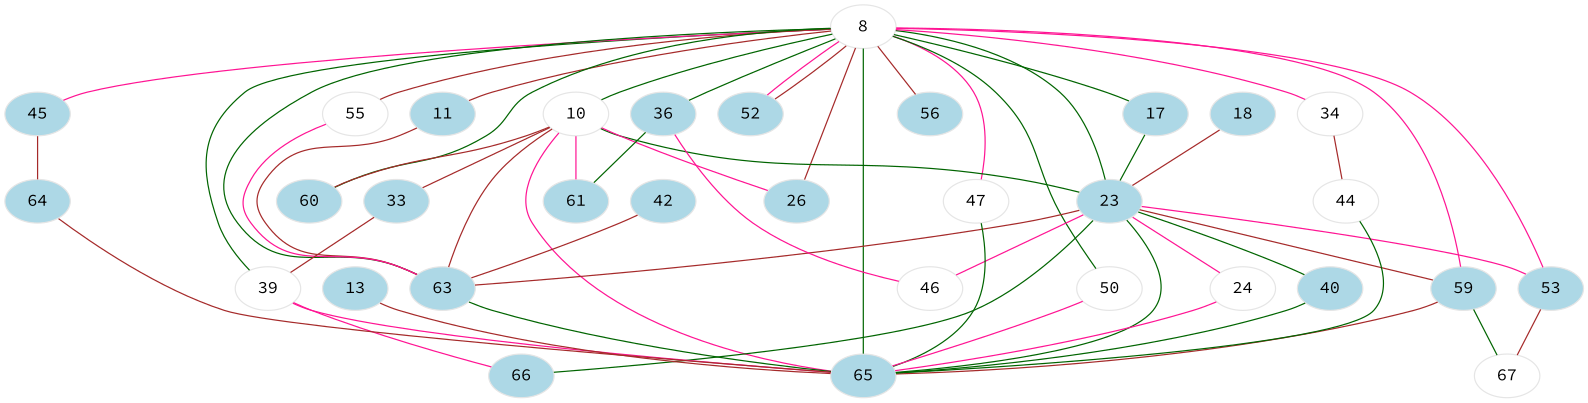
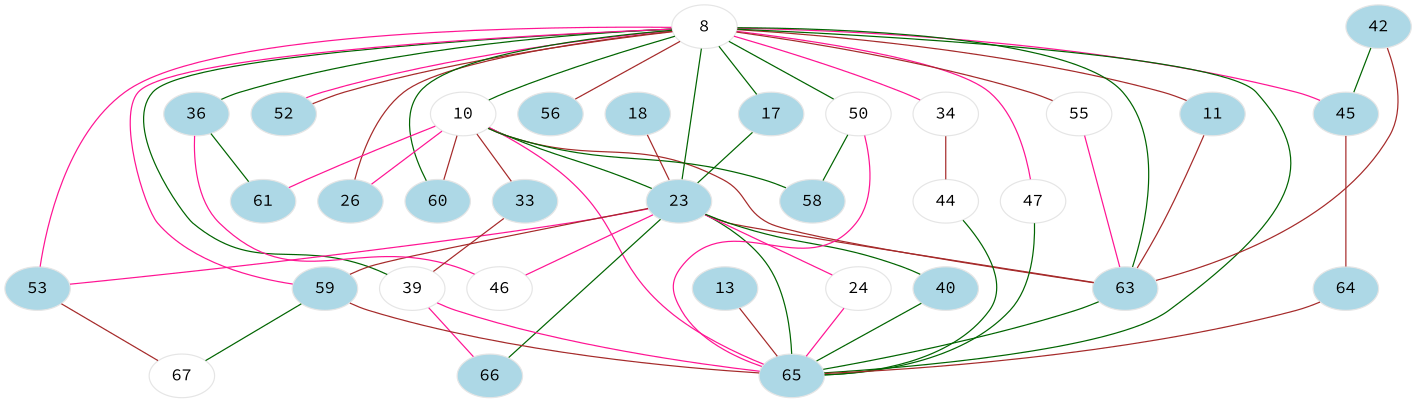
none -> (1362, 70)
none -> (812, 201)
